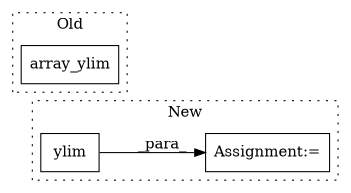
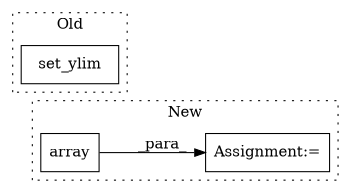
(70, 65) -> (70, 65)
(70, 153) -> (70, 153)
